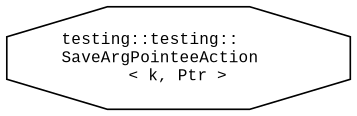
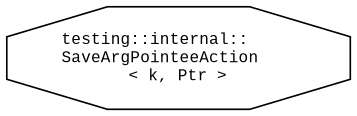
(179, 58) -> (179, 58)
